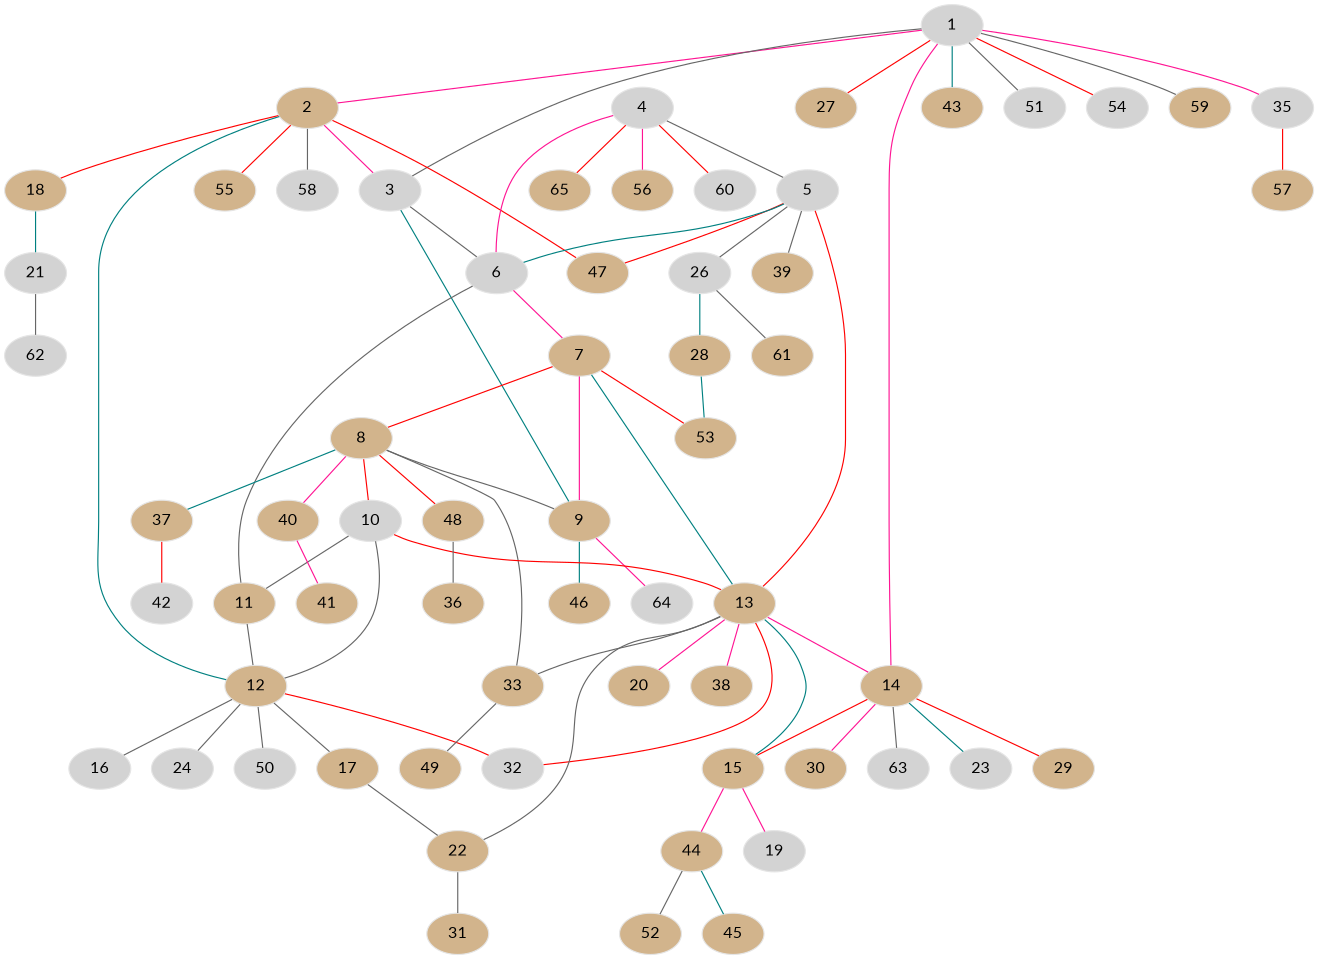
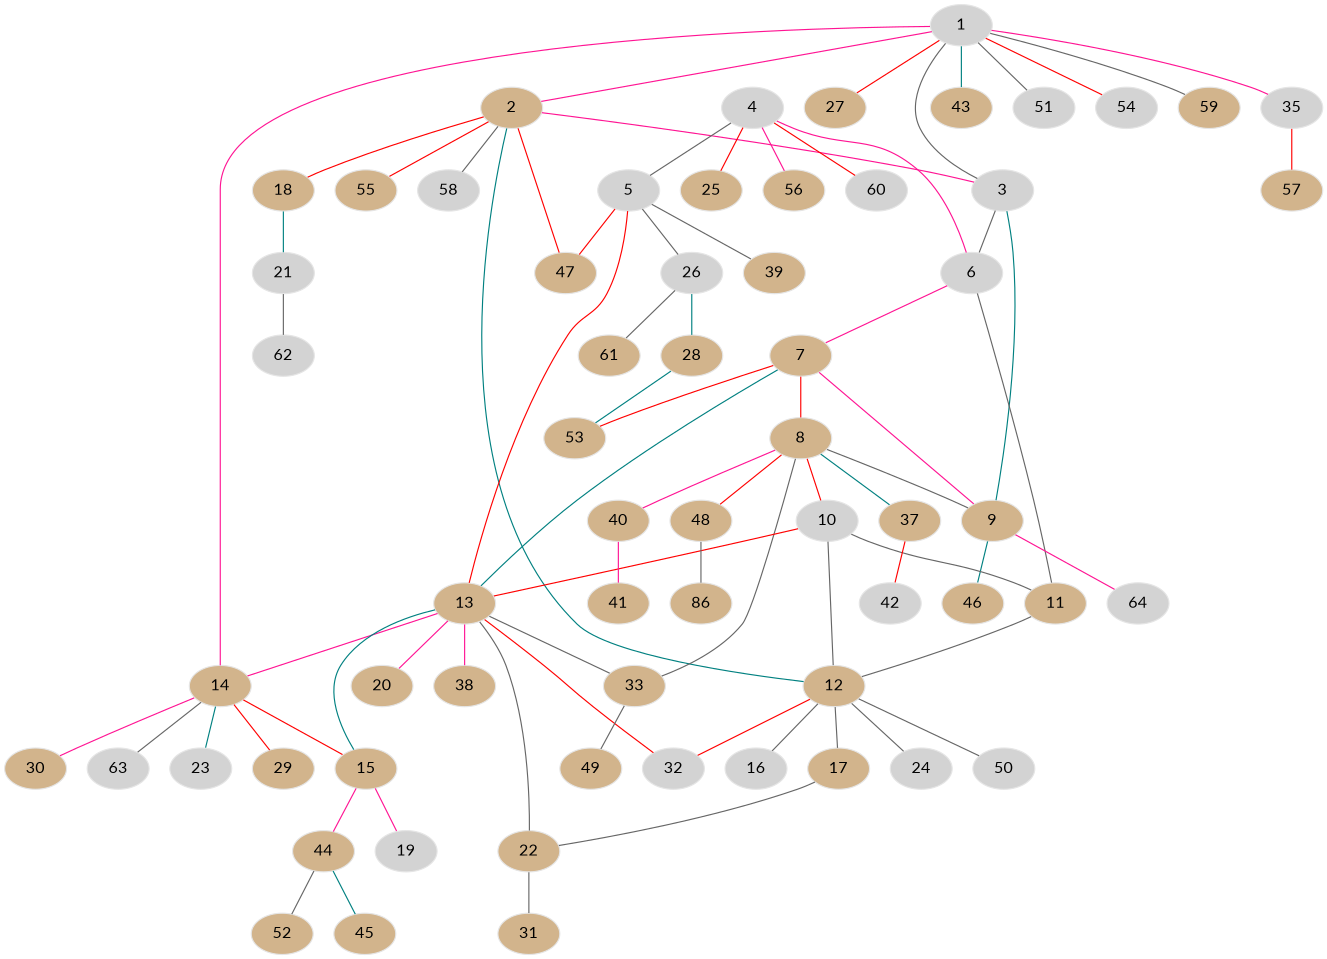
(560, 190) -> (711, 190)
(654, 235) -> none
(453, 603) -> (701, 603)
